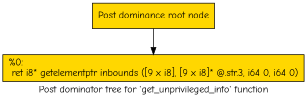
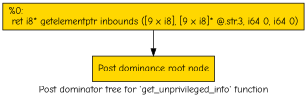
(153, 38) -> (153, 39)
